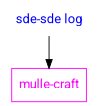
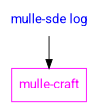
(49, 20) -> (49, 20)
